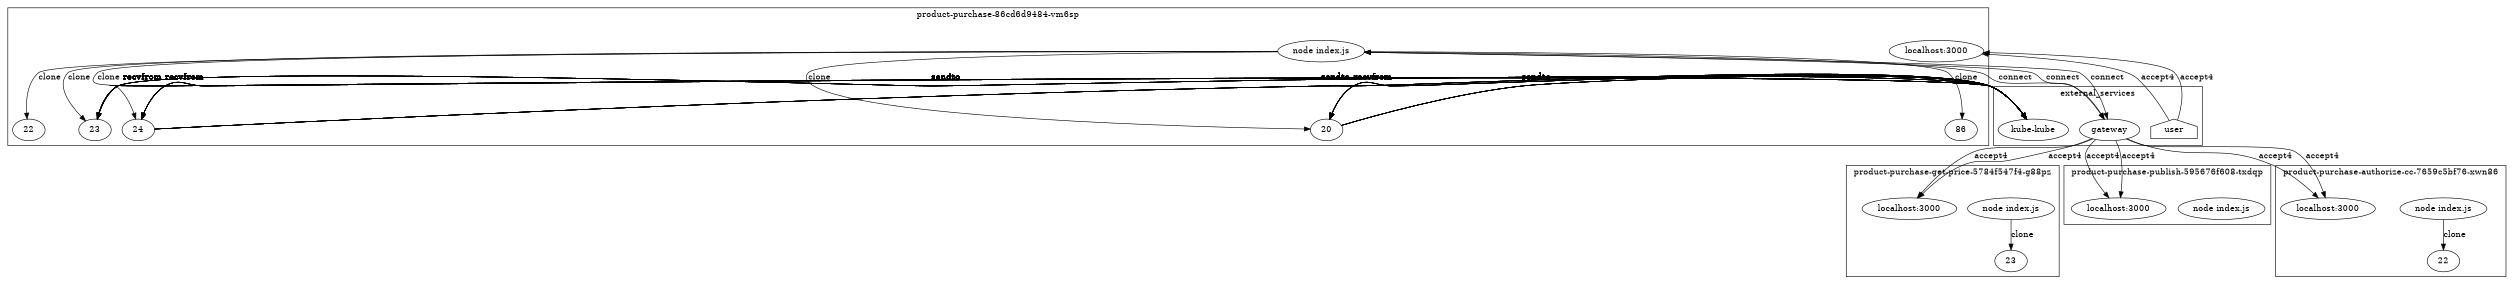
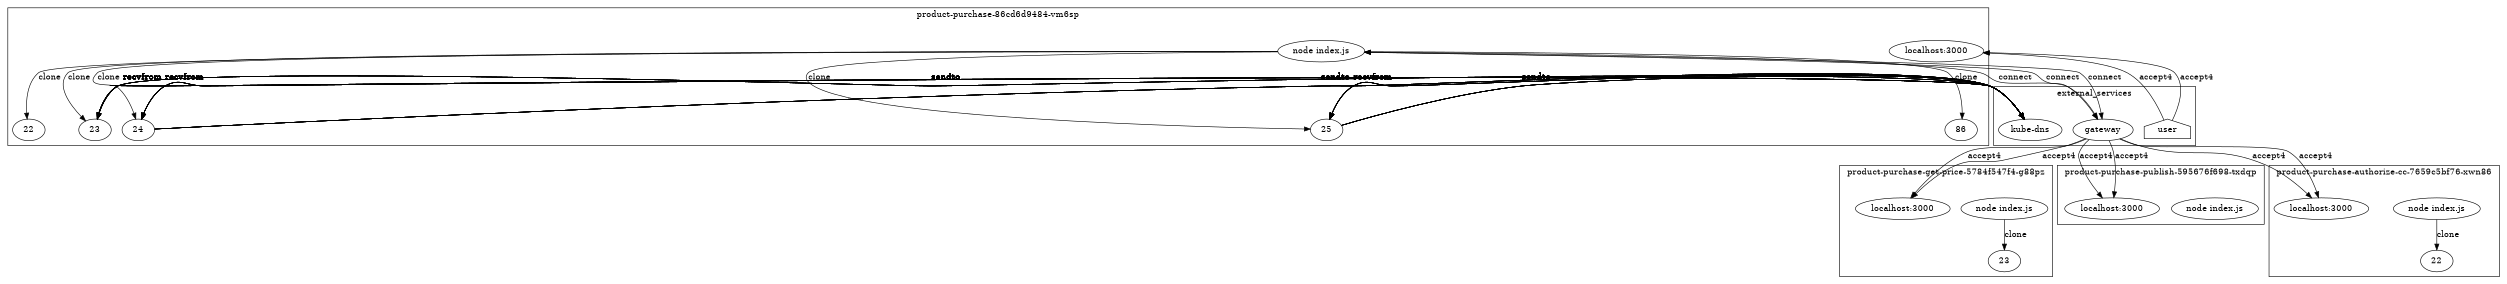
(1327, 130) -> (1327, 130)
(2033, 130) -> (2030, 130)
(2167, 172) -> (2161, 172)
